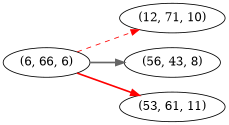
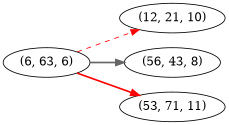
(172, 18) -> (172, 18)
(47, 62) -> (47, 62)
(172, 107) -> (172, 107)
